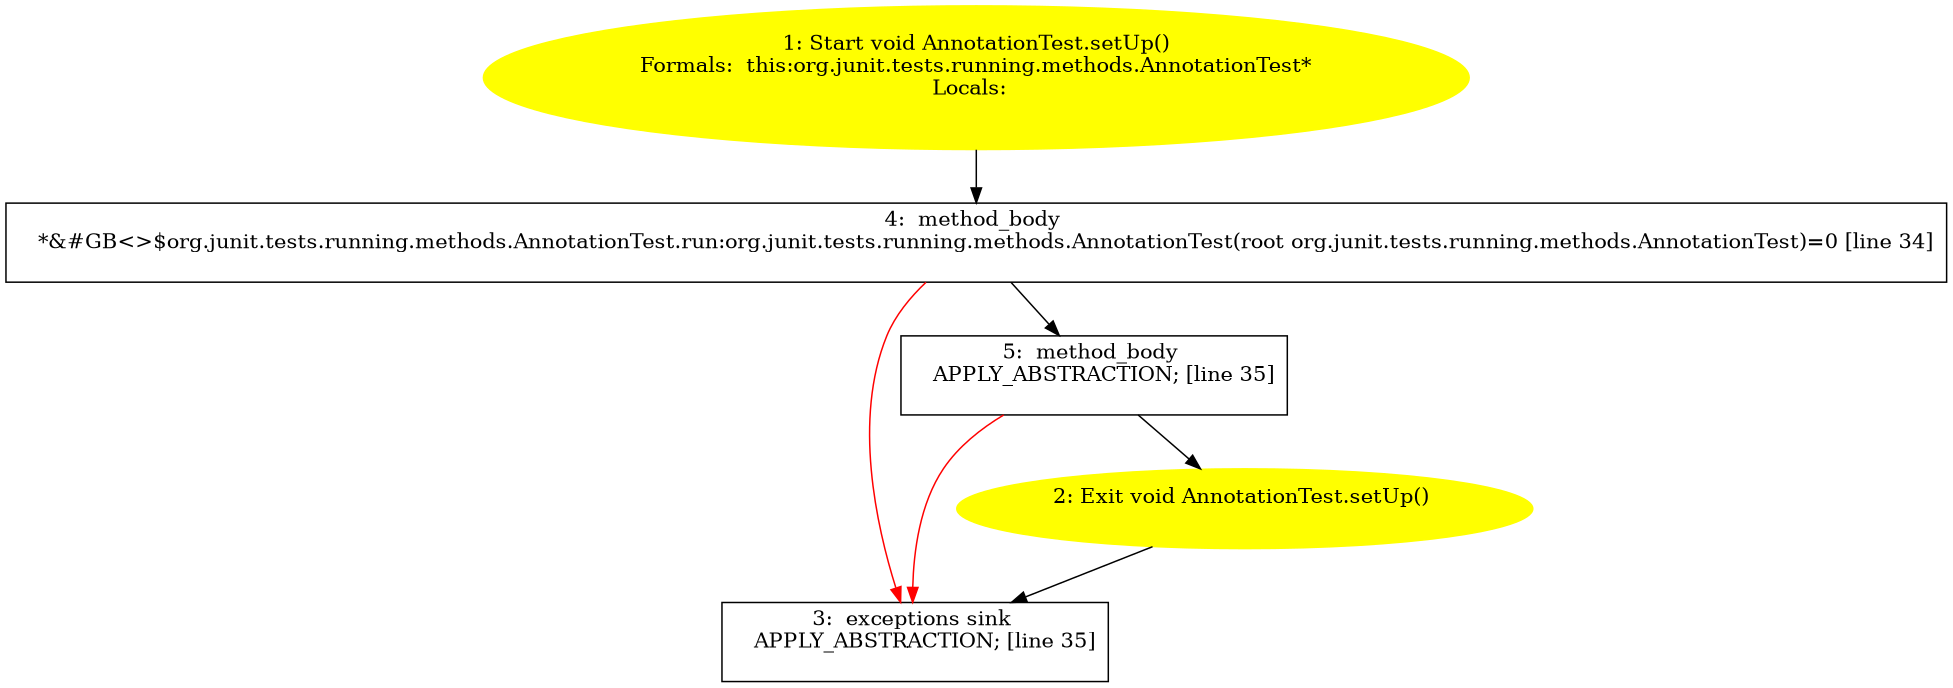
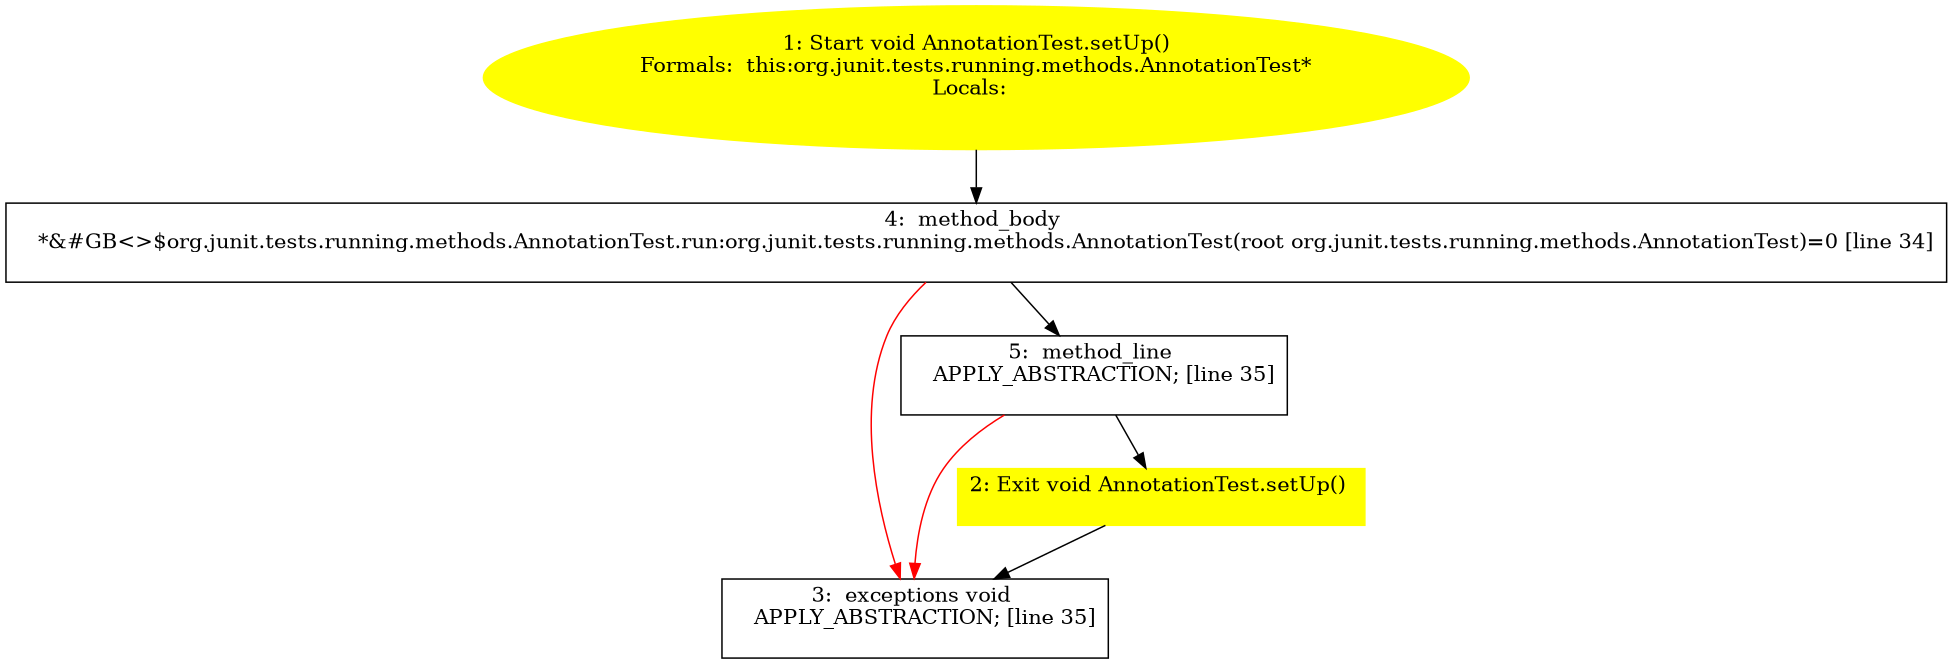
(1094, 375) -> (1094, 375)
(1245, 509) -> (1161, 497)
(915, 642) -> (915, 619)
